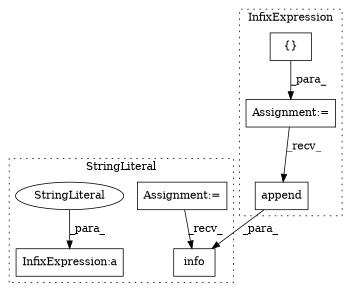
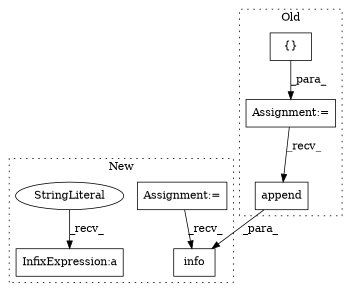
(291, 18) -> (291, 18)
(121, 167) -> (121, 167)
(87, 229) -> (87, 229)
